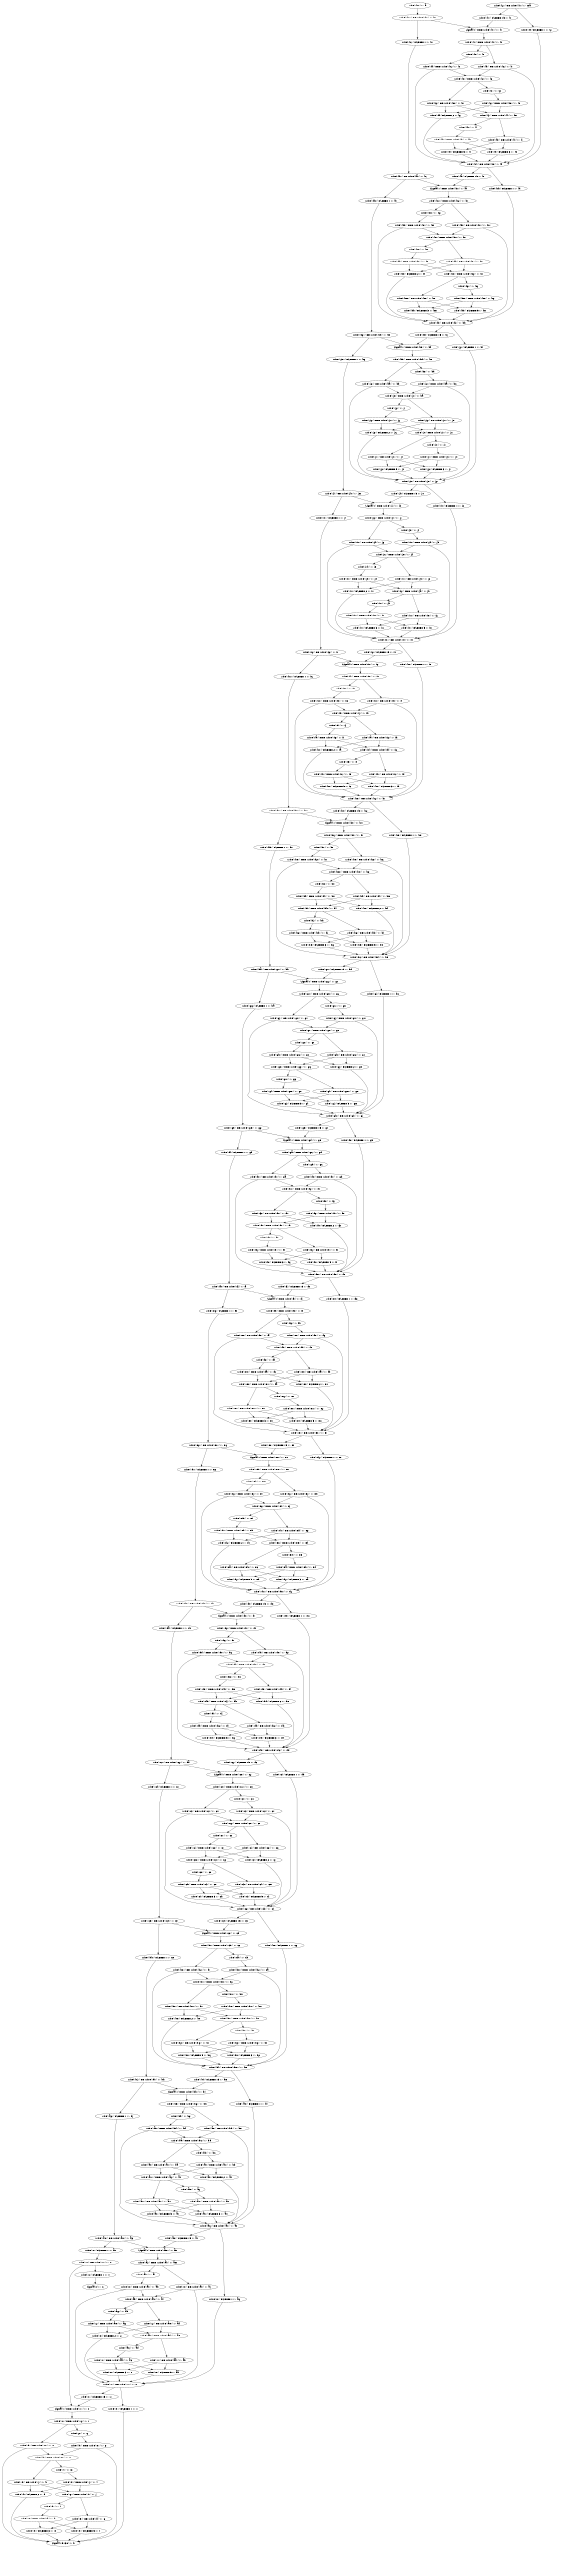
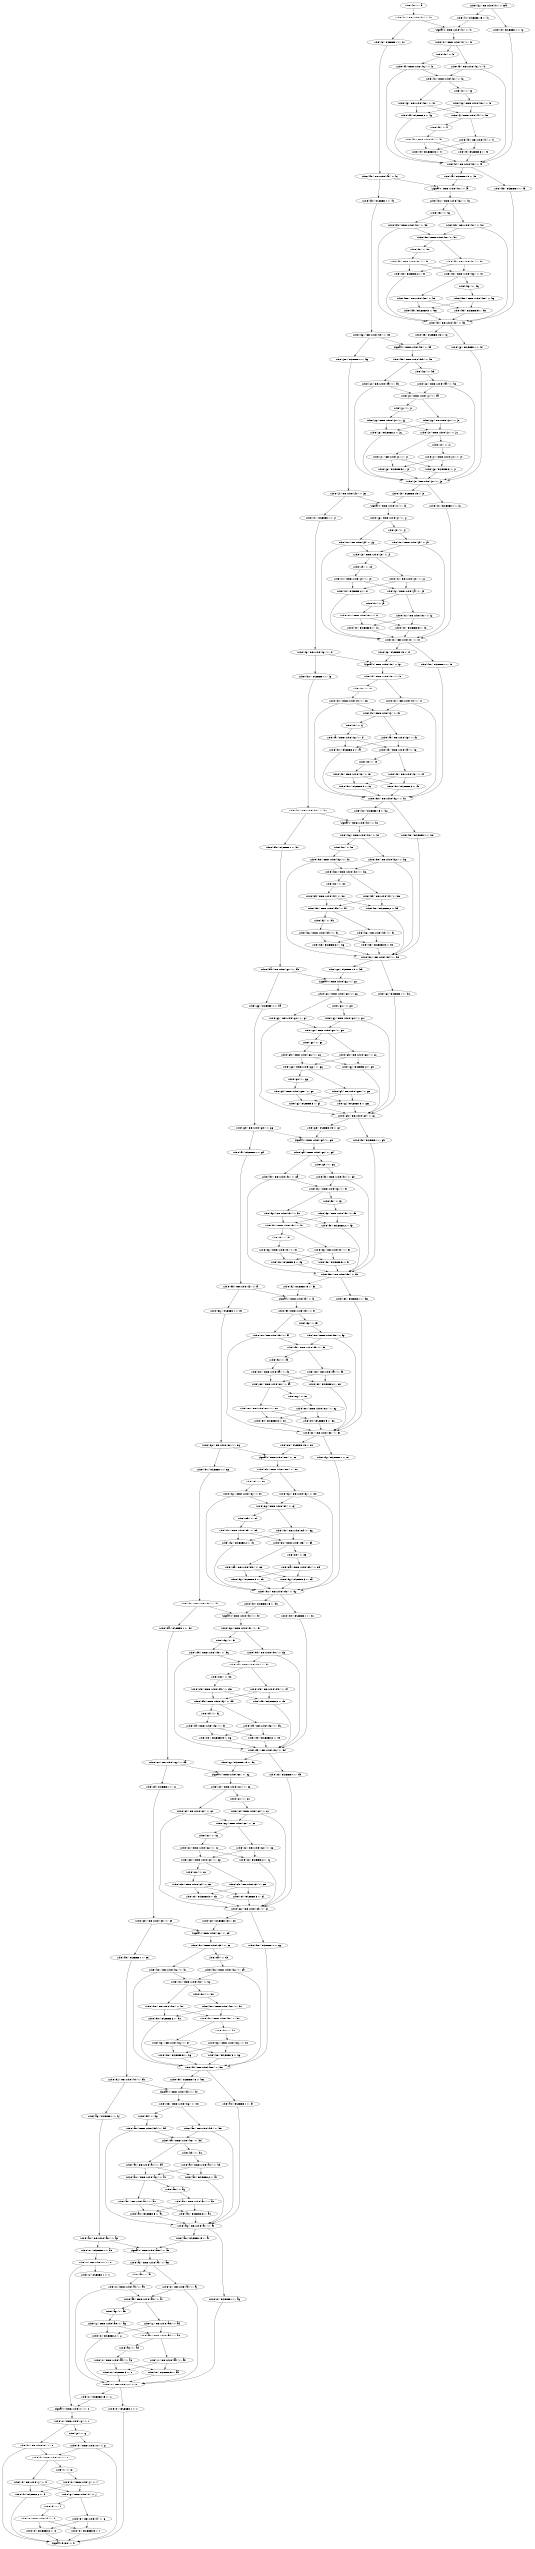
(95, 2287) -> none
